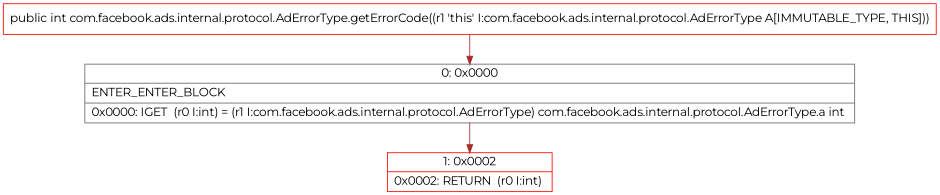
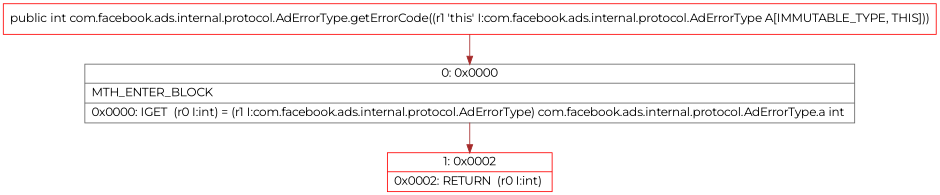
(159, 93) -> (152, 93)
